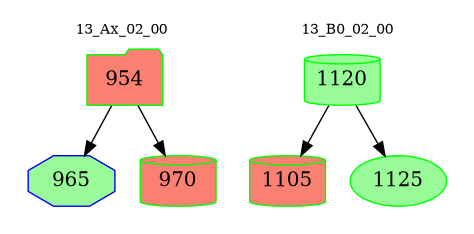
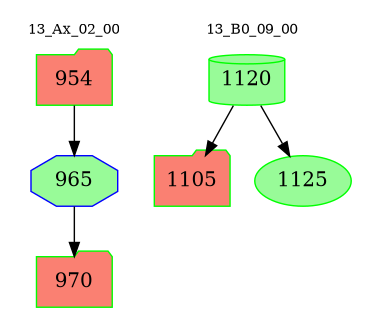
(348, 30) -> (252, 30)
(148, 124) -> (74, 225)
(178, 181) -> (74, 282)
(288, 181) -> (192, 181)
